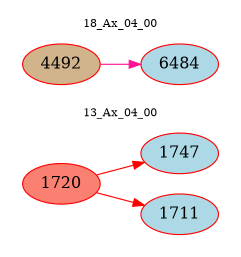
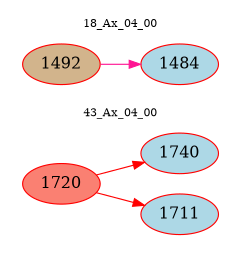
(61, 64) -> (61, 64)
(180, 64) -> (180, 64)
(121, 113) -> (121, 113)
(180, 153) -> (180, 153)
